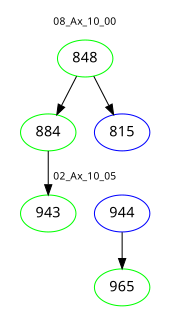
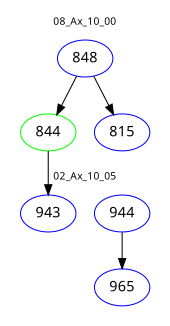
(85, 59) -> (85, 59)
(48, 132) -> (48, 132)
(48, 213) -> (48, 213)
(122, 287) -> (122, 287)
